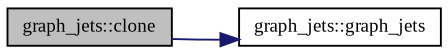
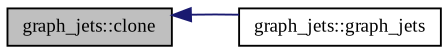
(196, 40) -> (215, 14)
